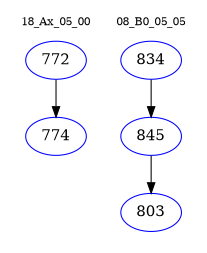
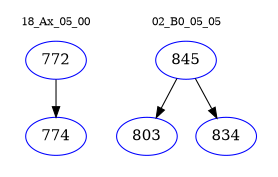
(151, 23) -> (187, 23)
(151, 93) -> (204, 94)
